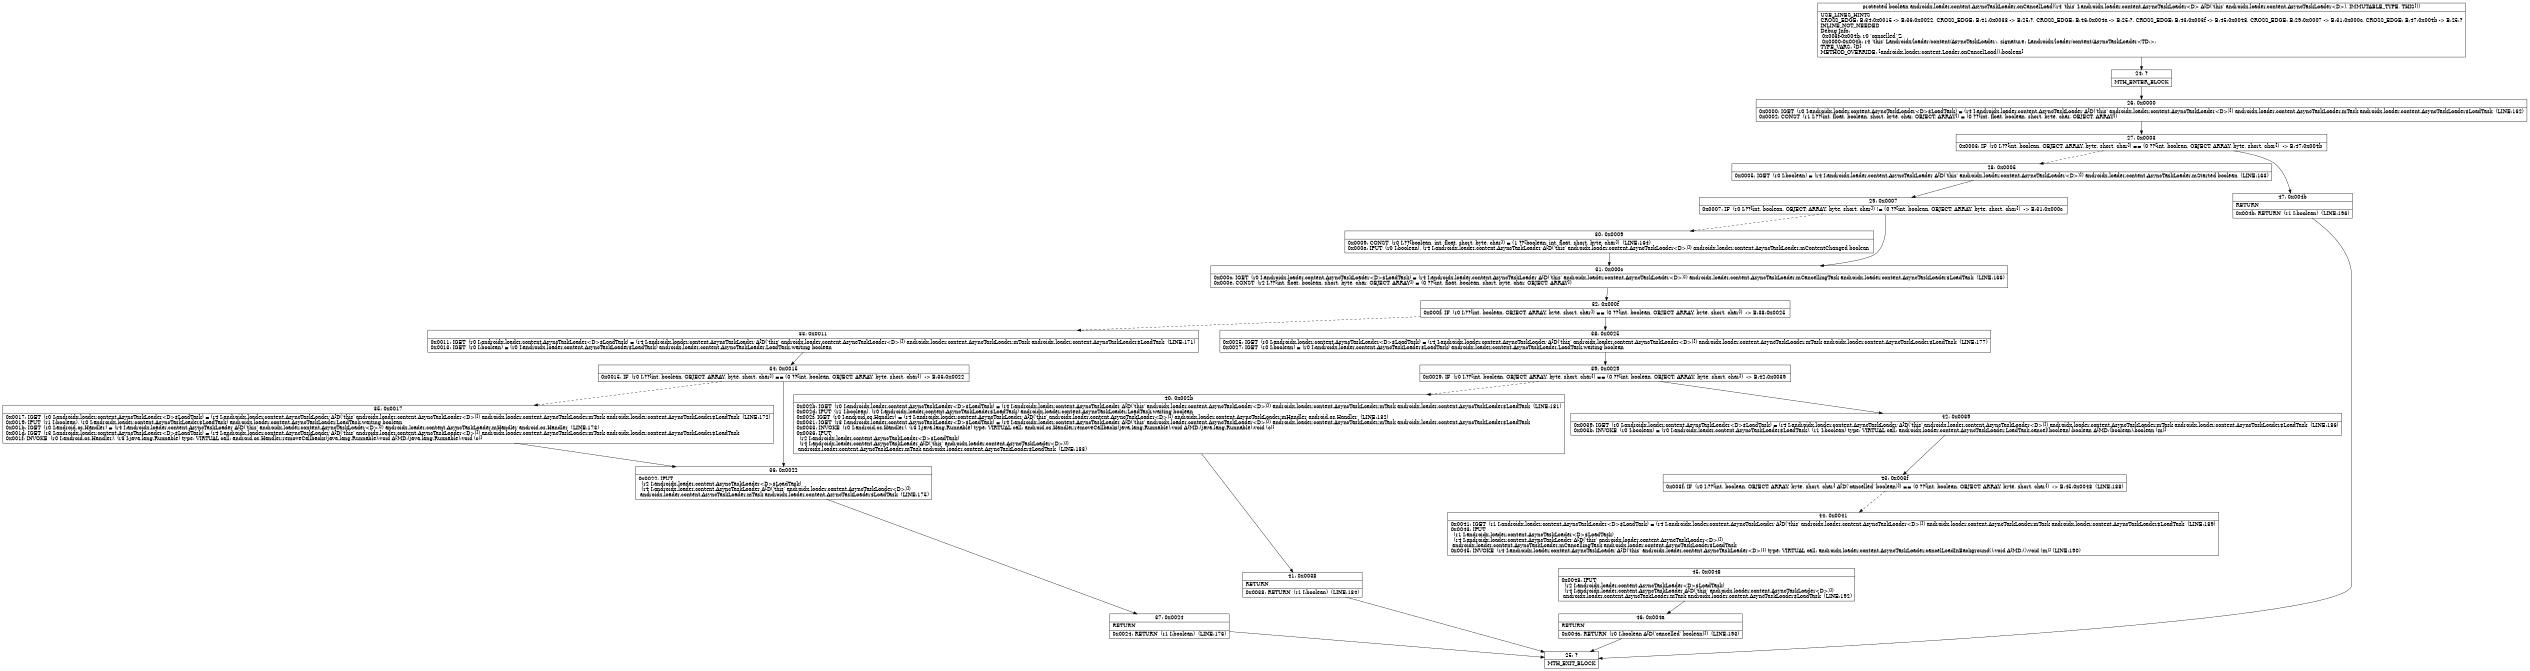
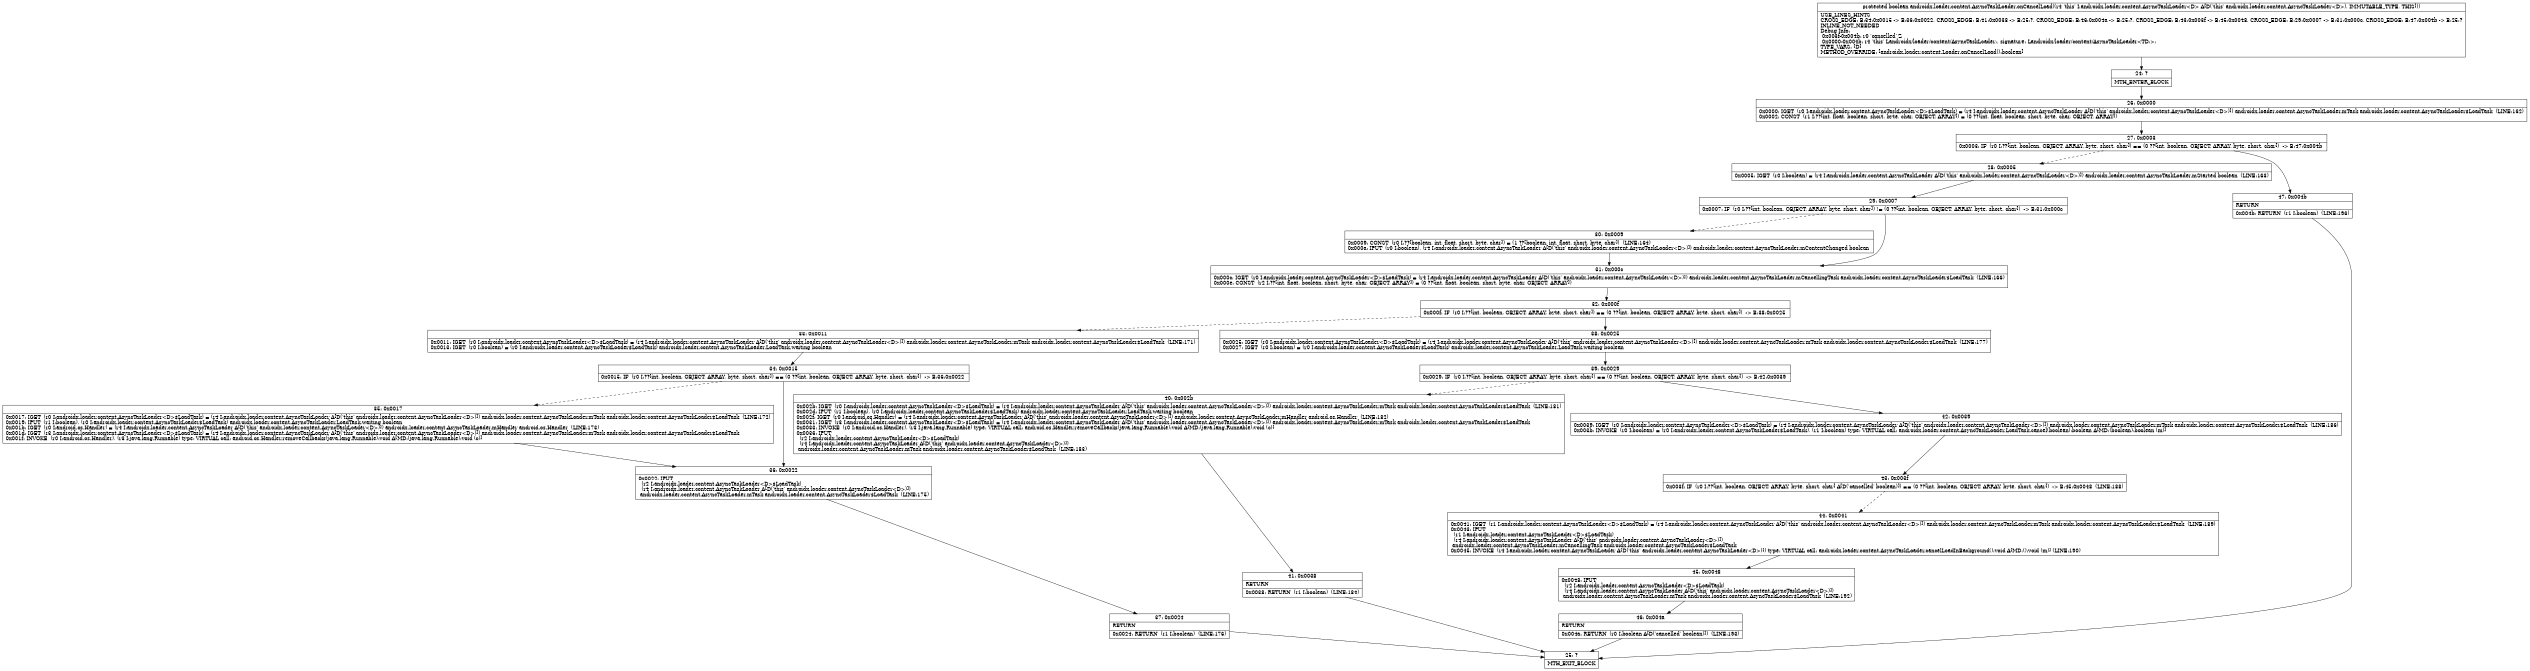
none -> (1765, 561)
